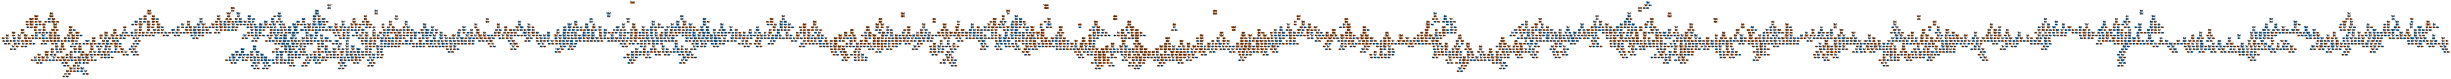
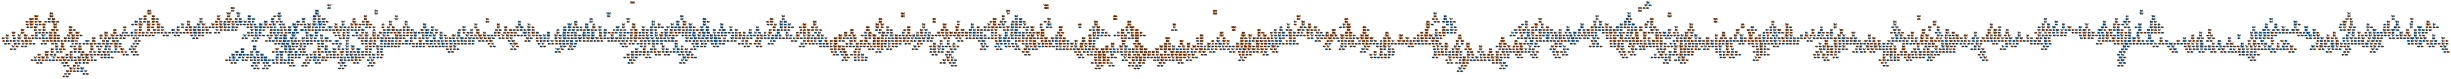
(690, 27) -> (690, 27)
(842, 55) -> (842, 55)
